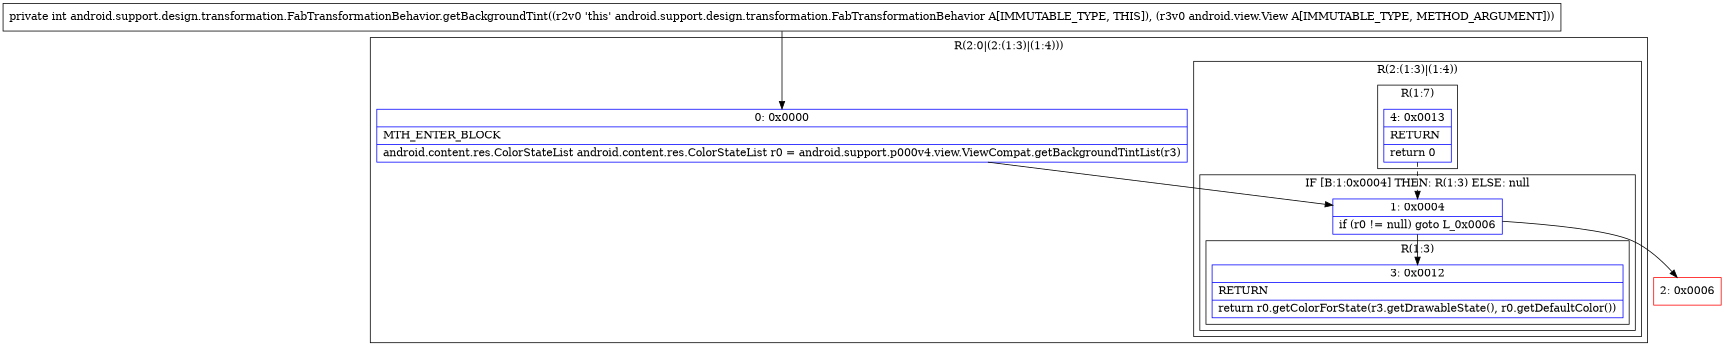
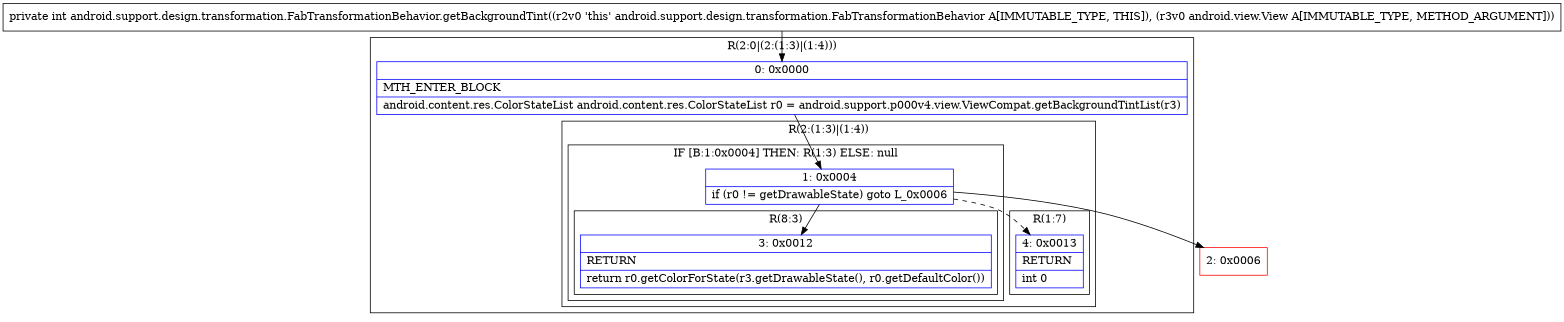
(1413, 153) -> (1035, 279)
(1418, 180) -> (986, 206)
(1418, 225) -> (830, 195)
(1418, 250) -> (786, 220)
